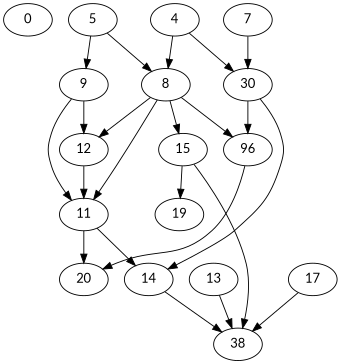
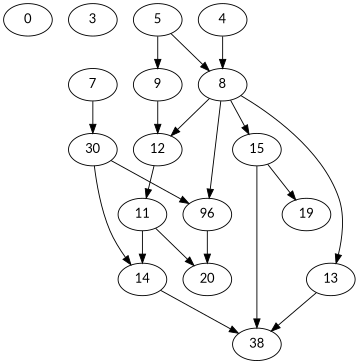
none -> (93, 20)
(208, 49) -> none
(49, 145) -> none
(129, 146) -> (318, 160)
(313, 279) -> none
